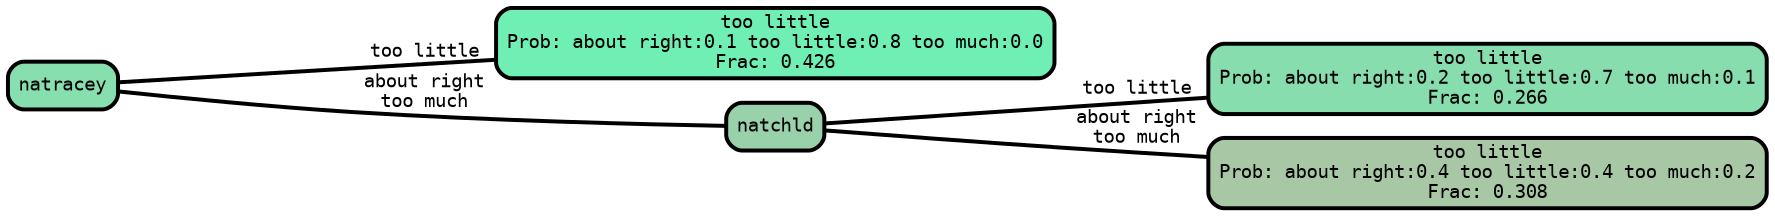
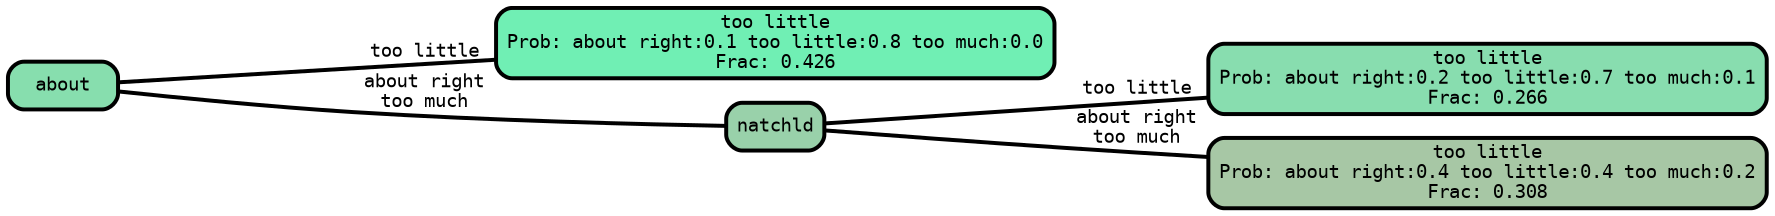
(63, 86) -> (63, 86)
